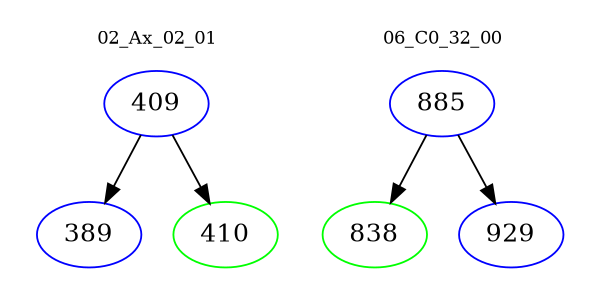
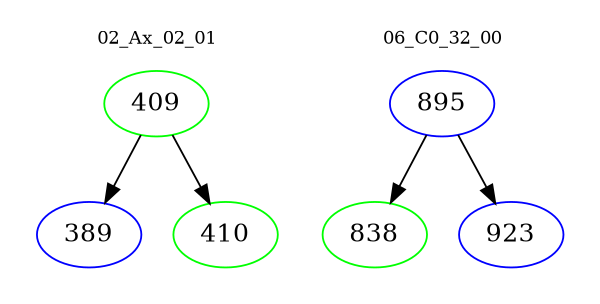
(156, 104) -> (156, 104)
(442, 104) -> (442, 104)
(511, 235) -> (511, 235)
